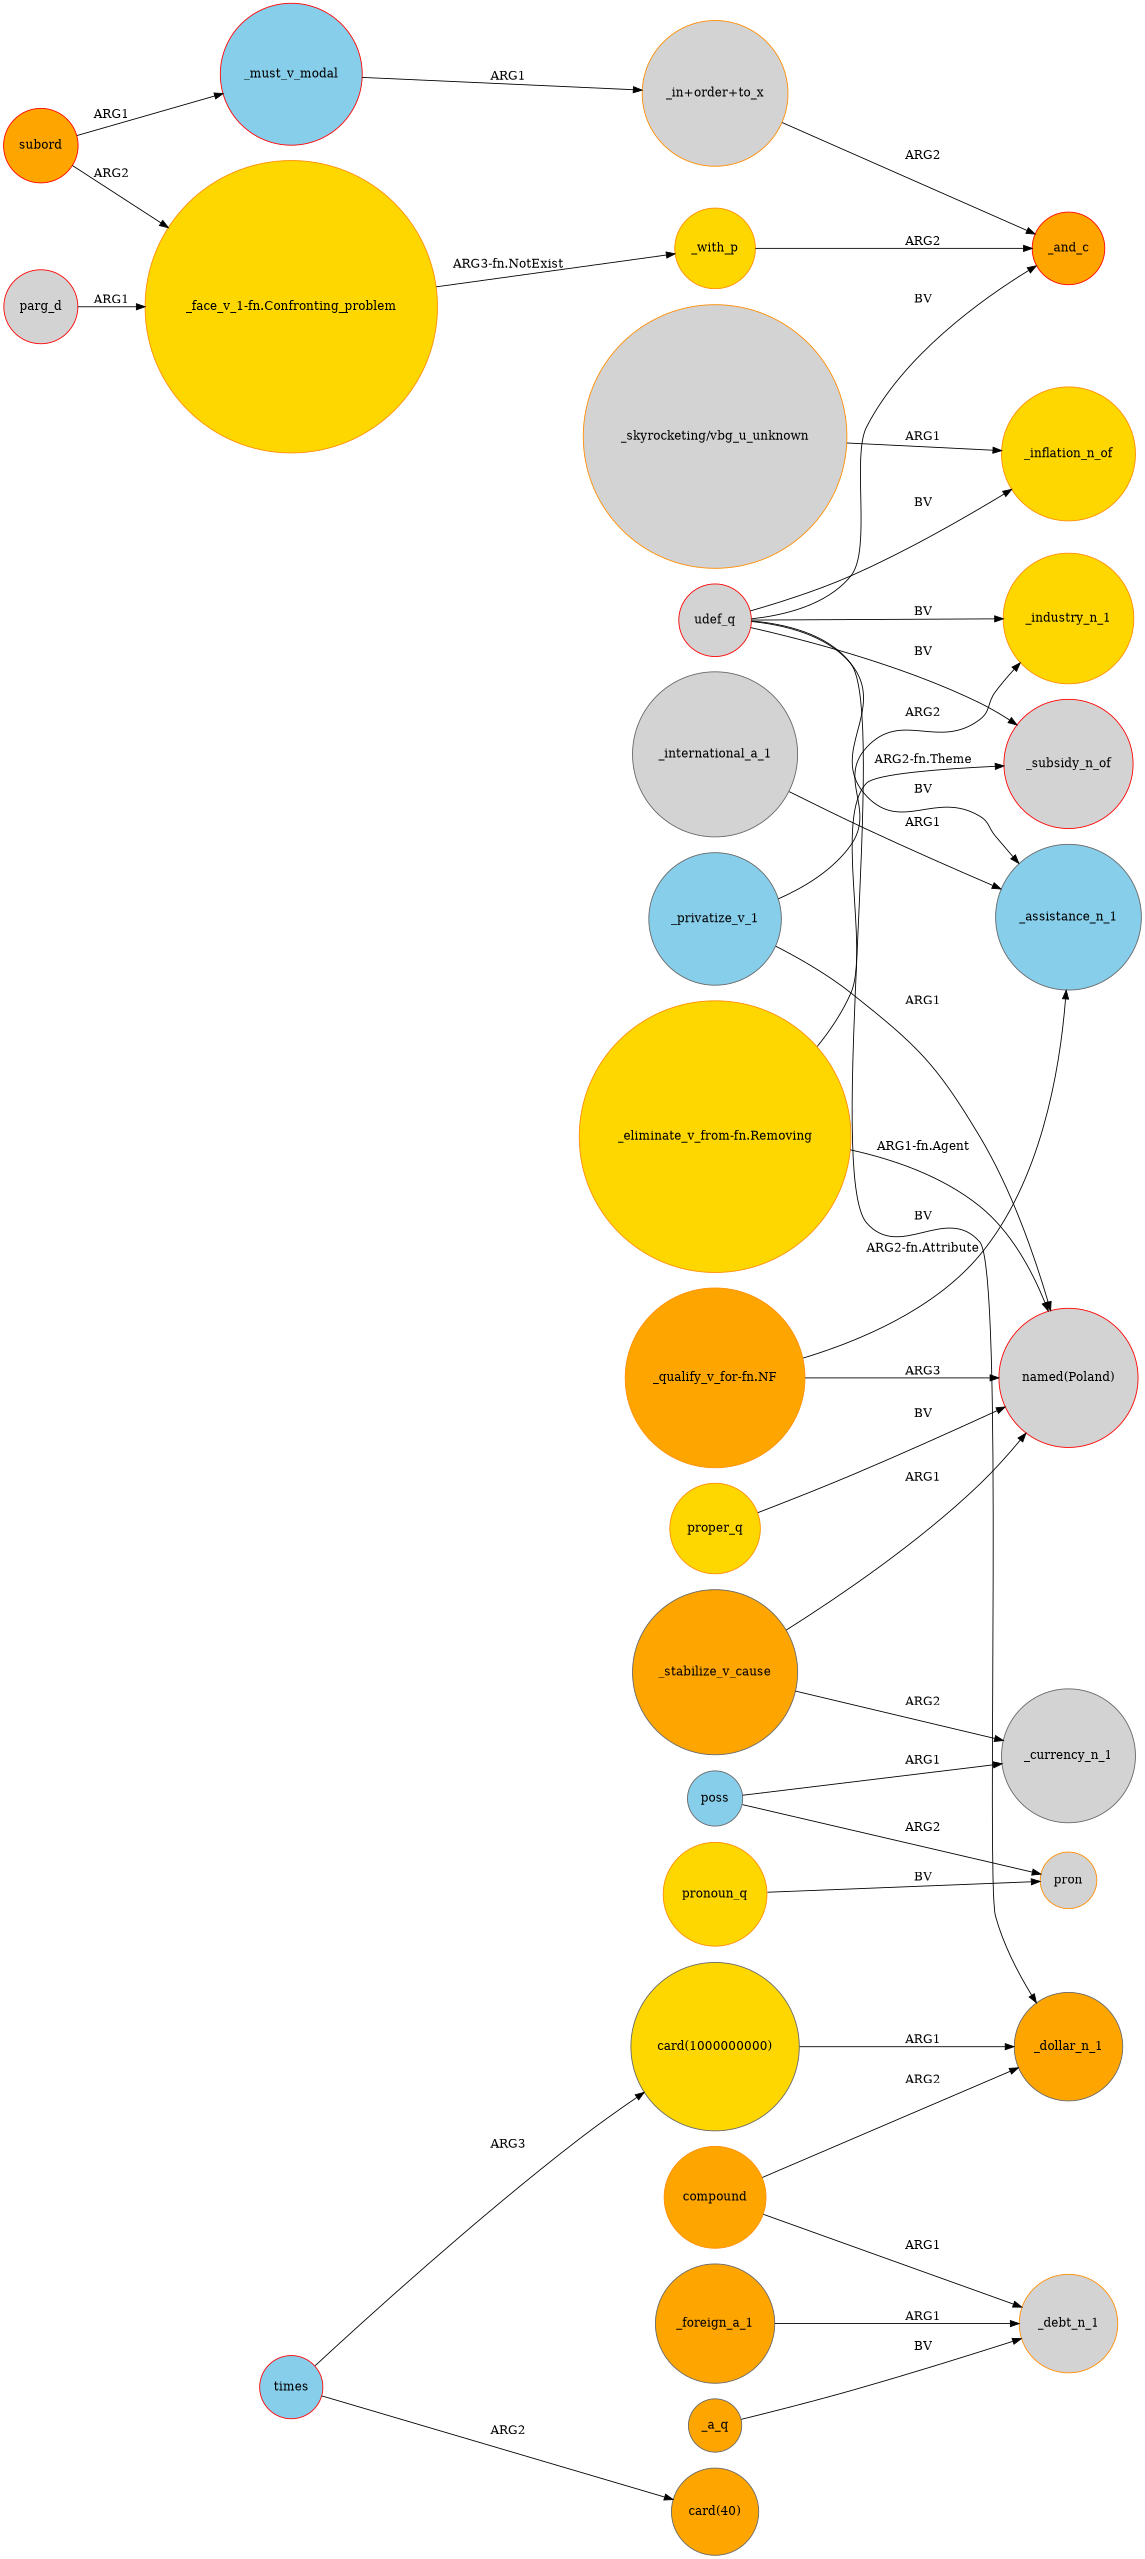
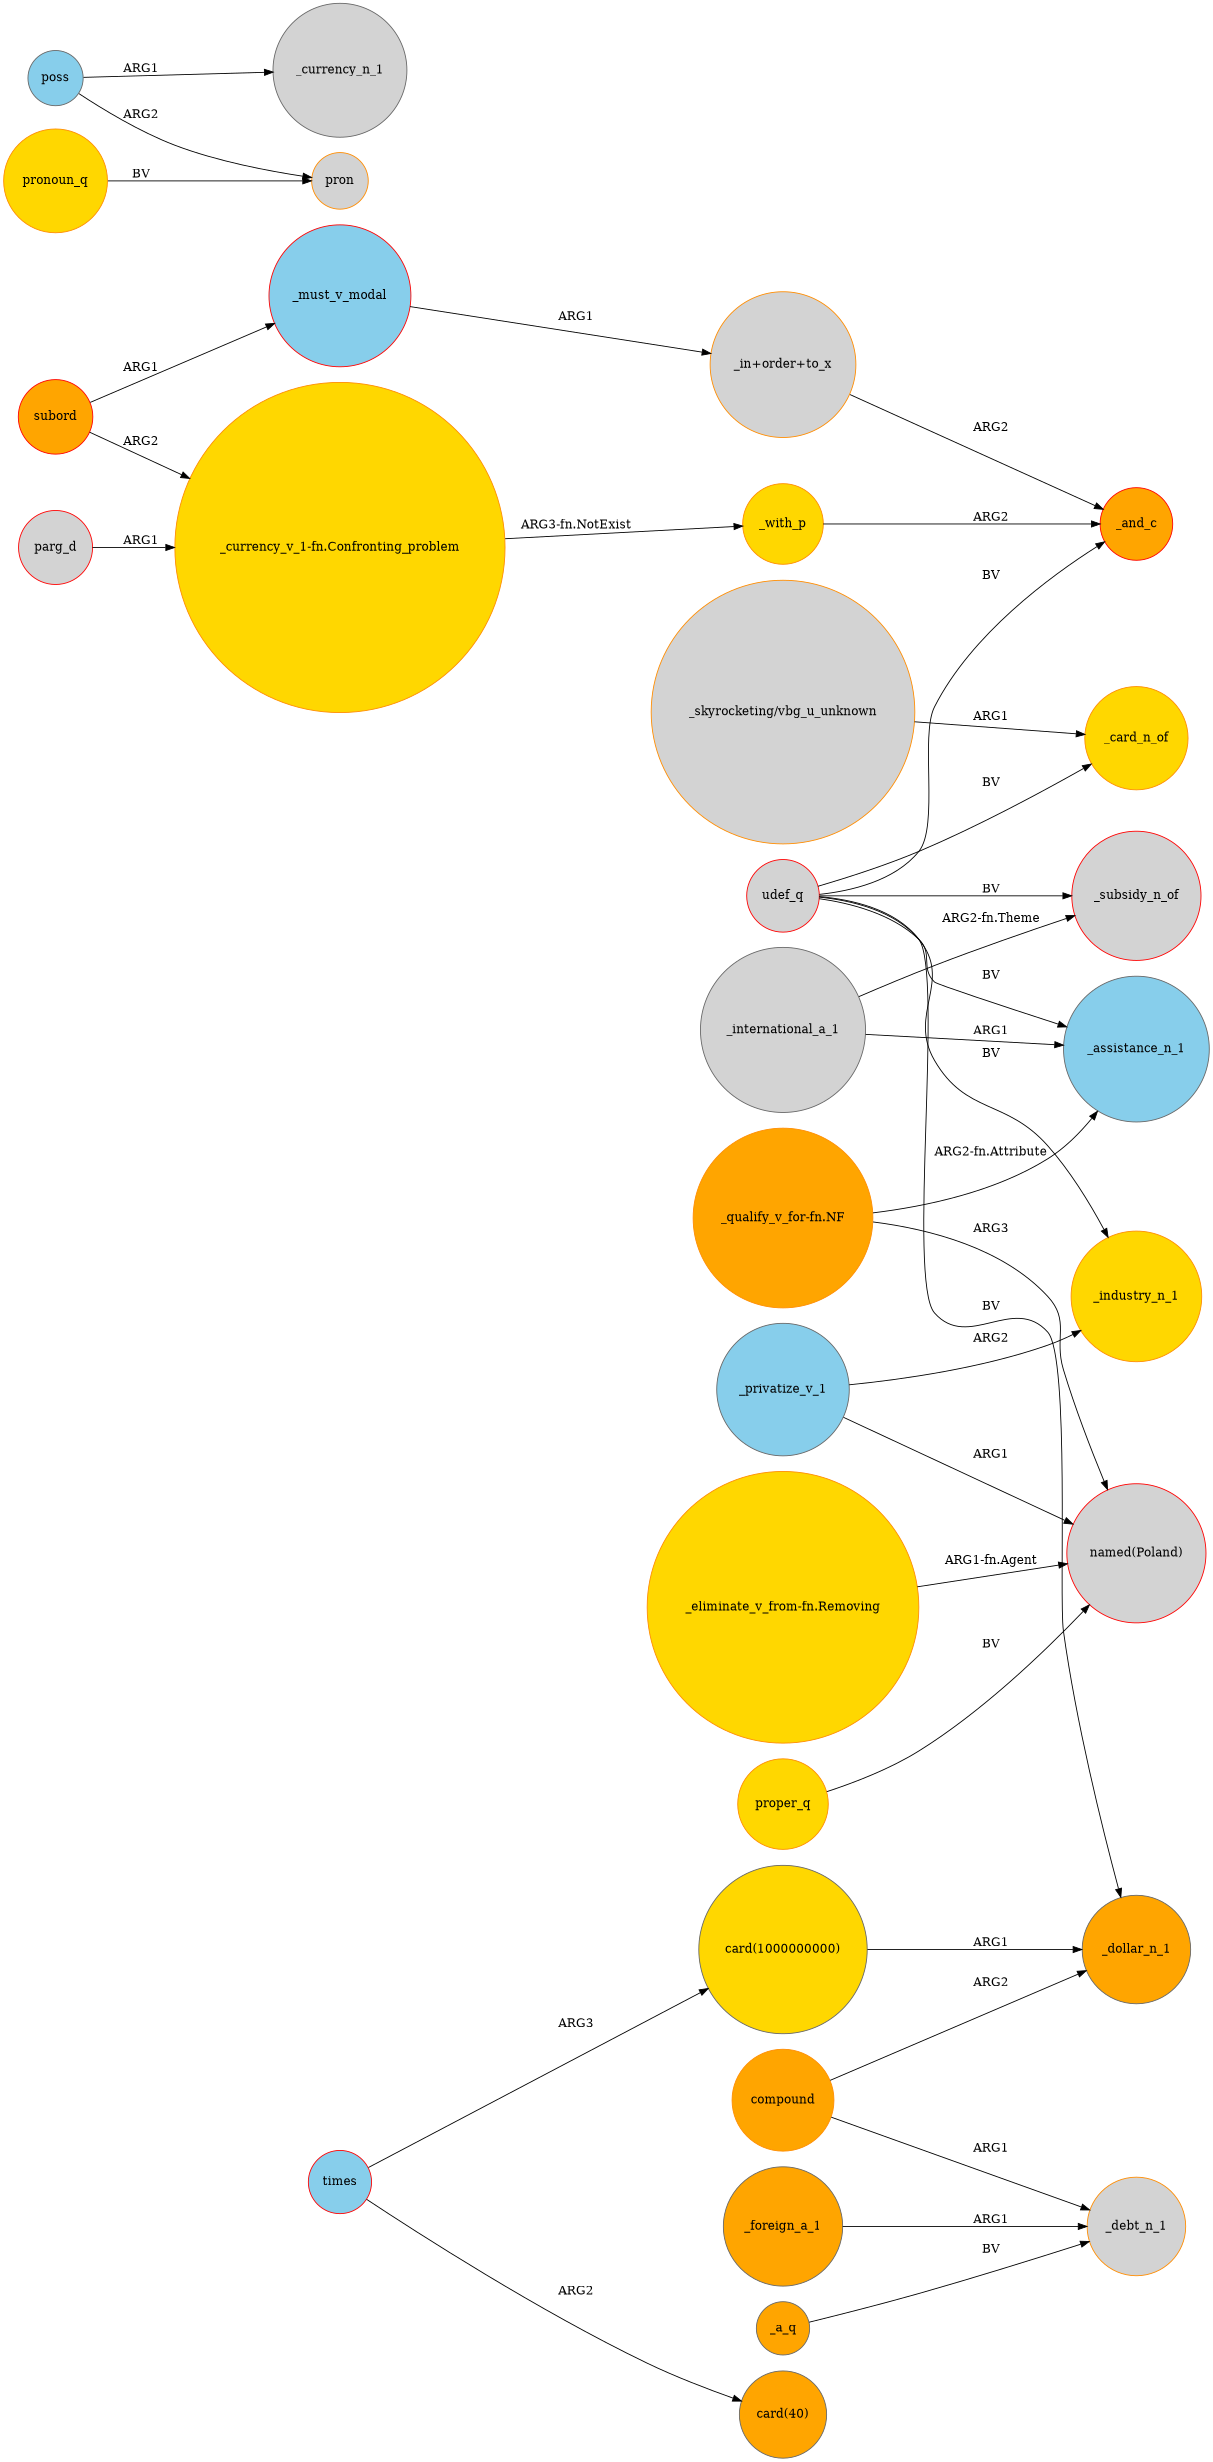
(291, 307) -> (340, 547)
(1069, 454) -> (1136, 738)
(852, 853) -> (962, 955)
(715, 1672) -> none
